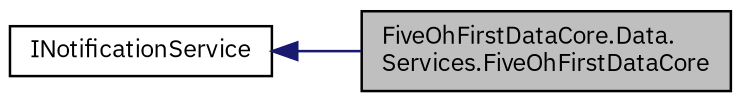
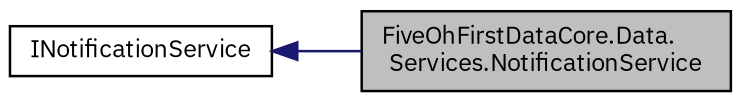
(546, 51) -> (546, 51)
